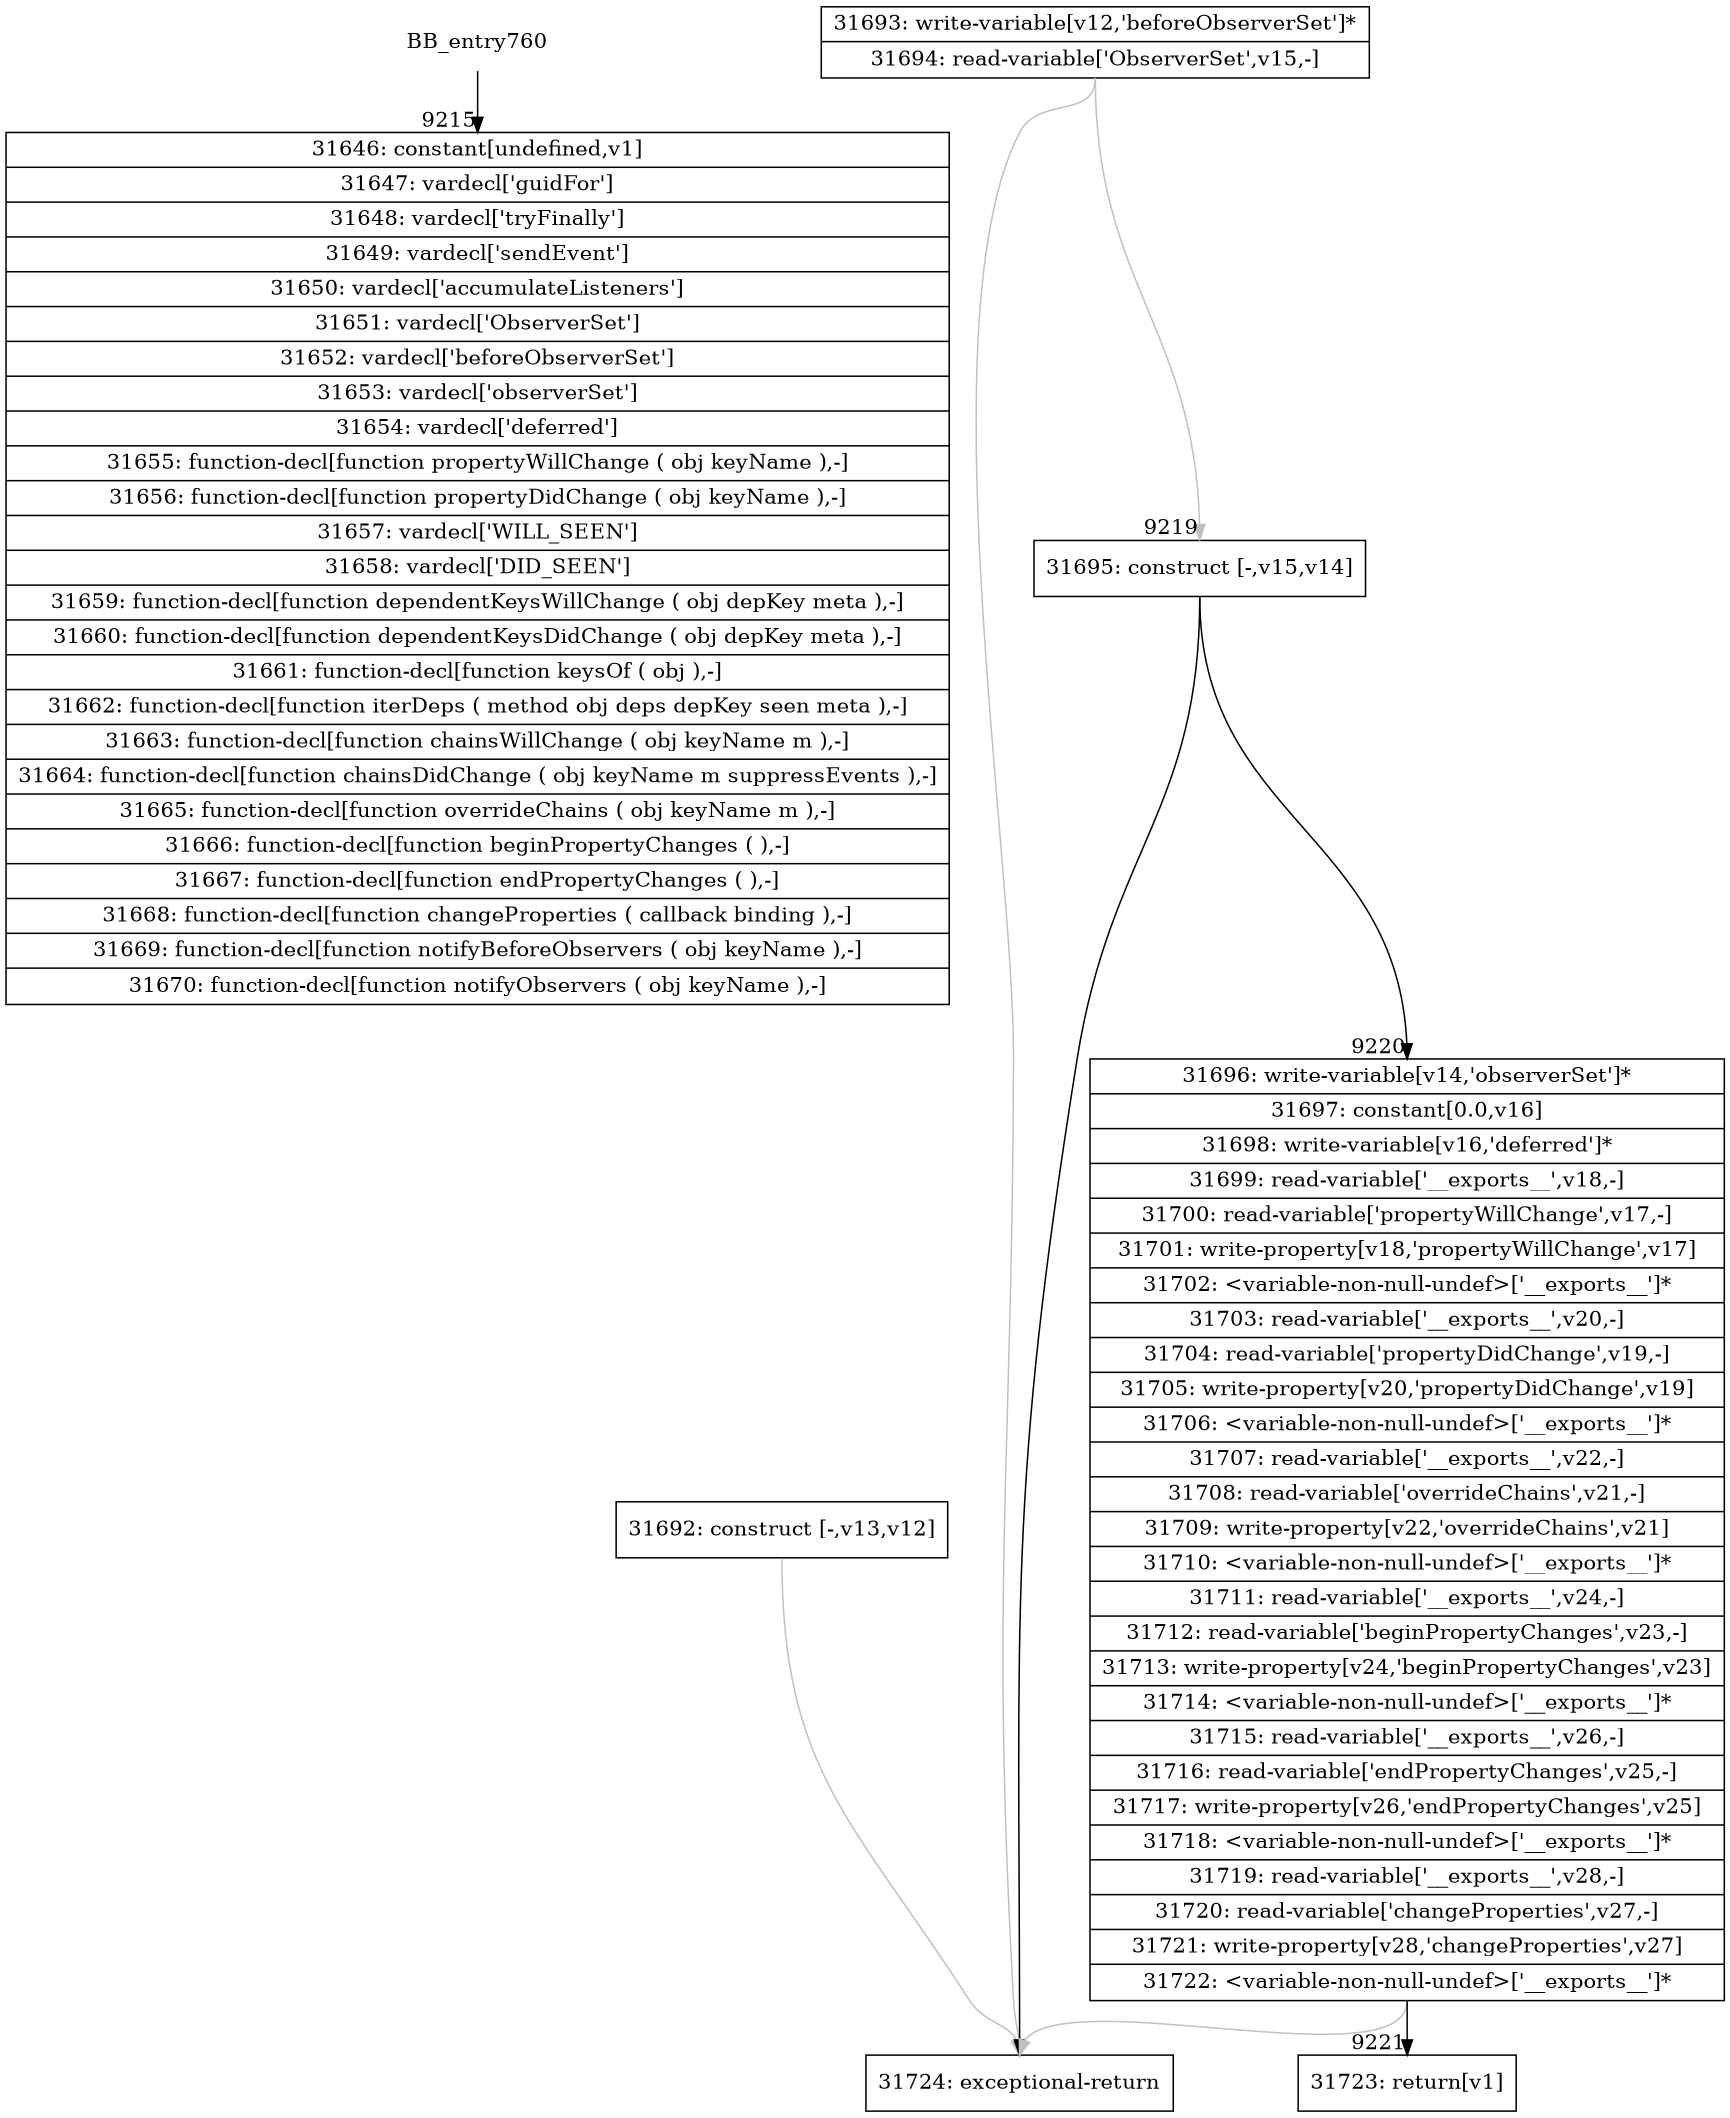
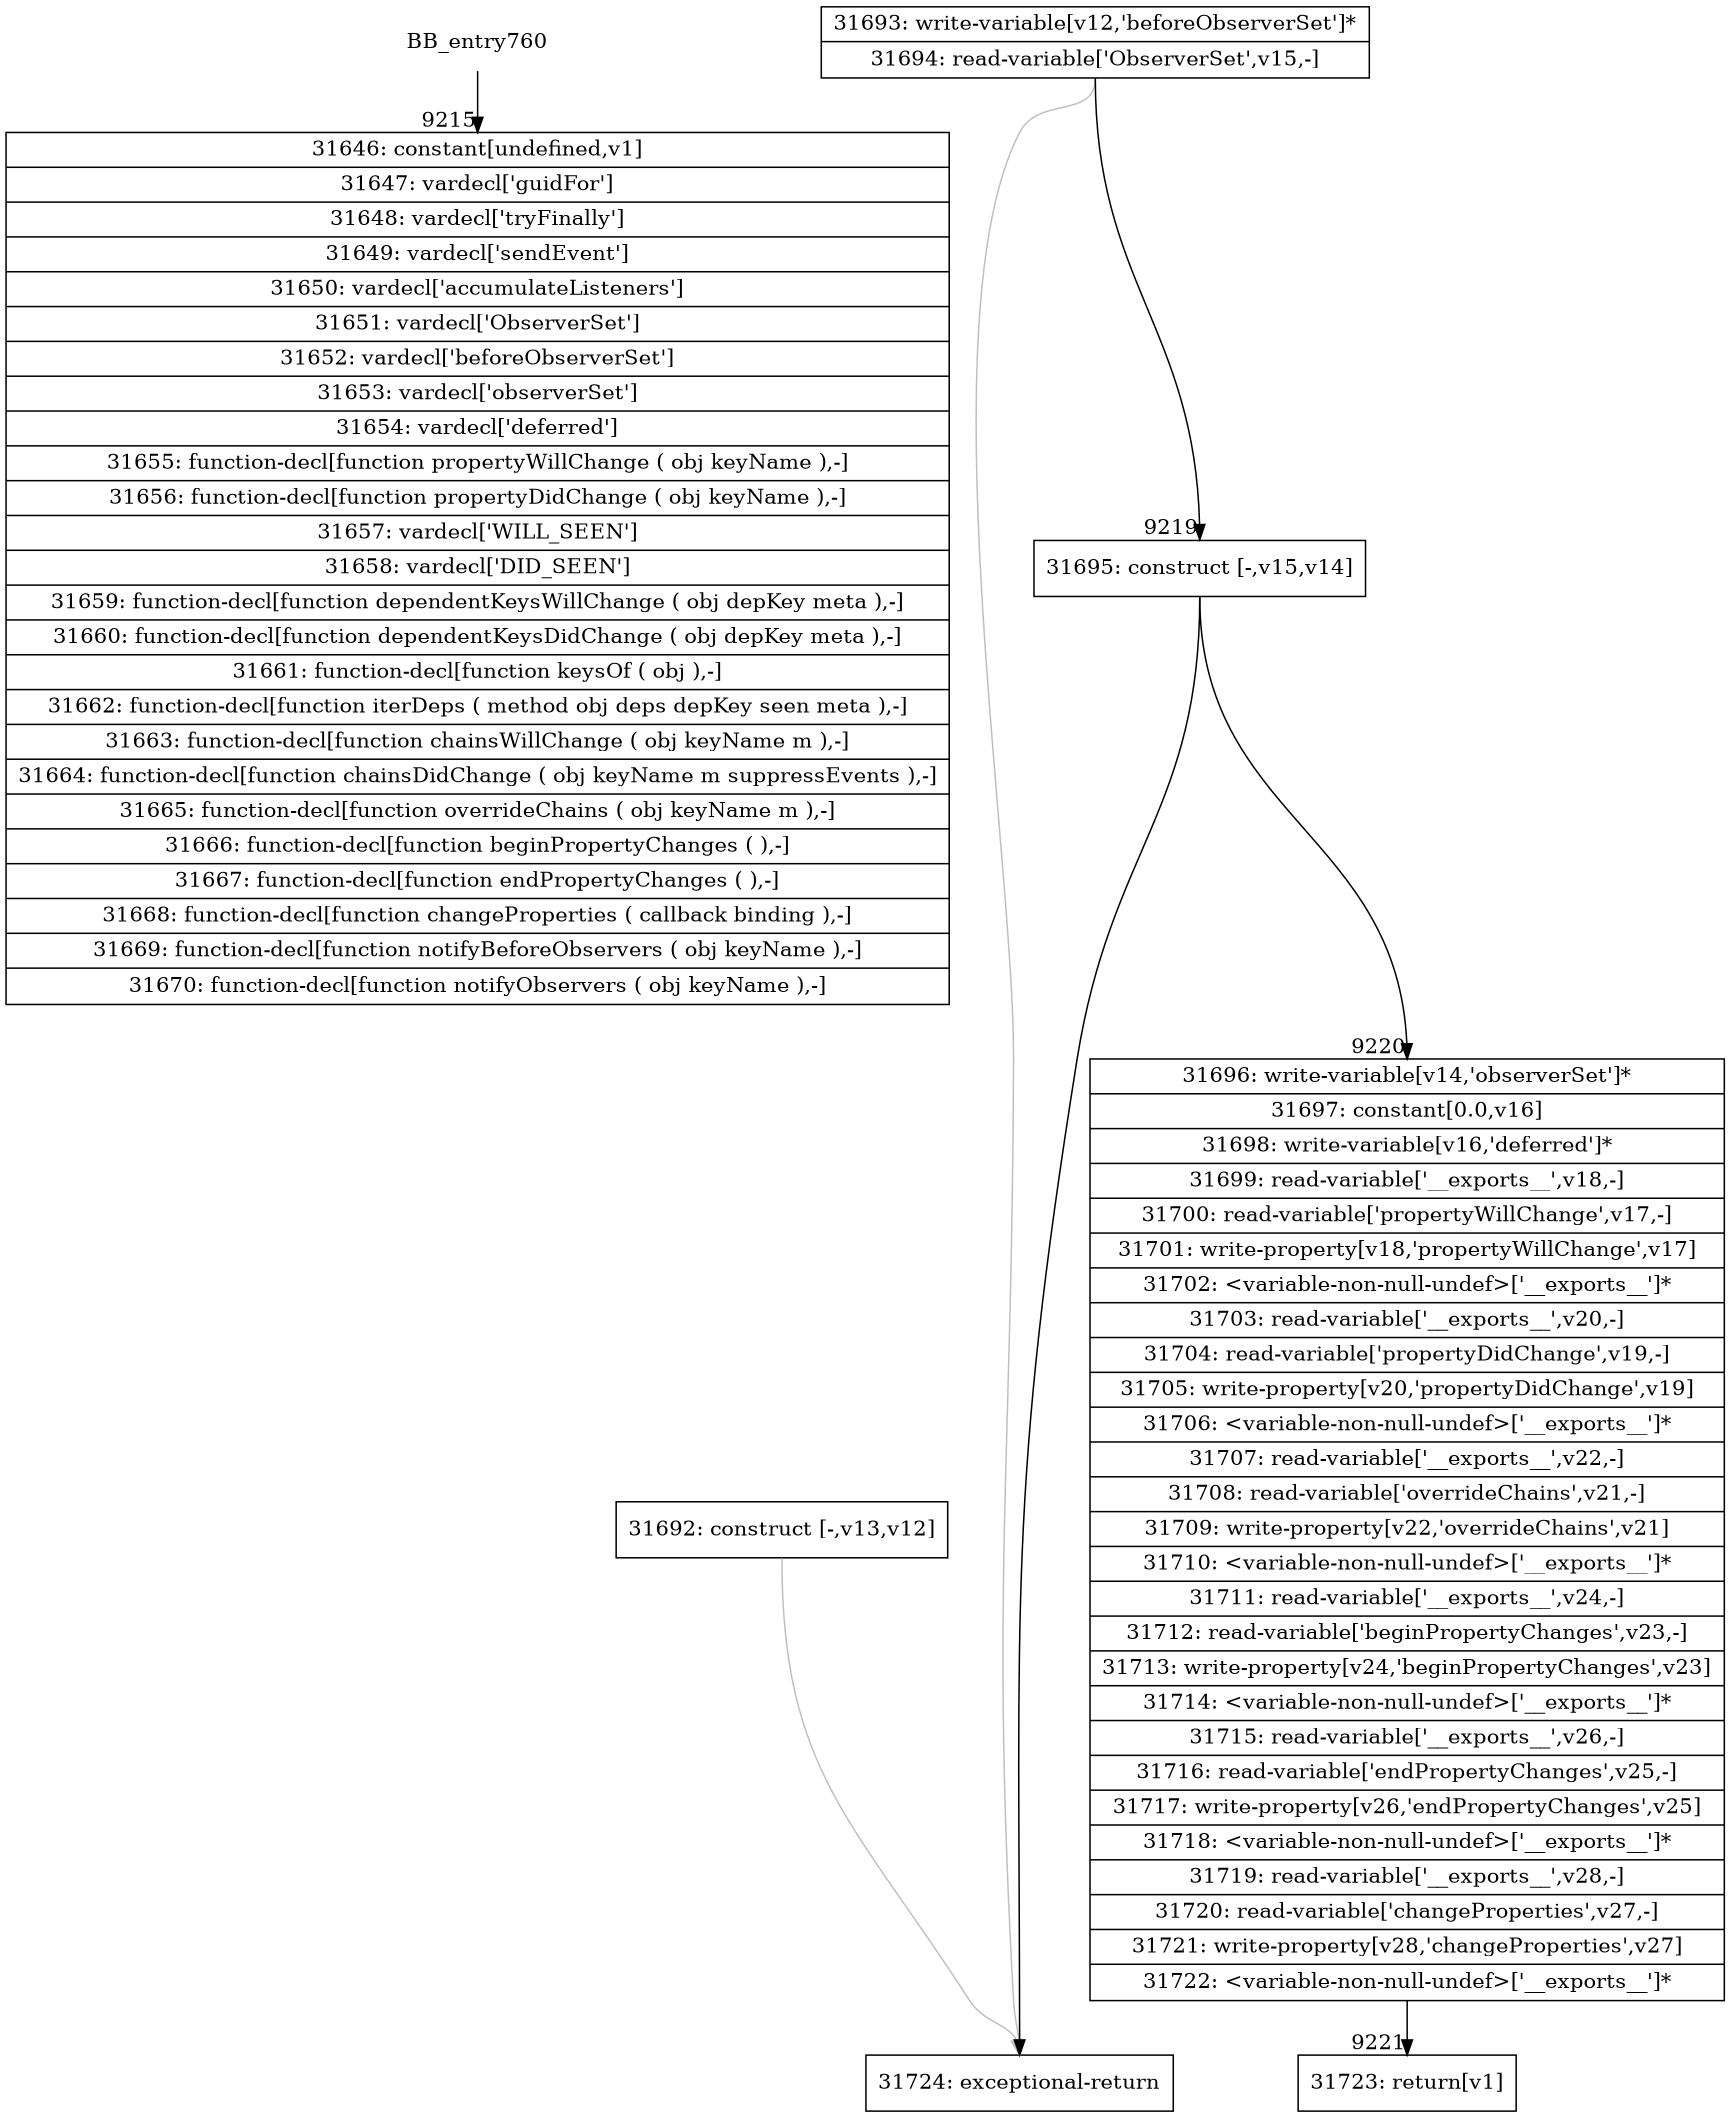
(1145, 302) -> (1145, 302)
(1221, 2028) -> none
